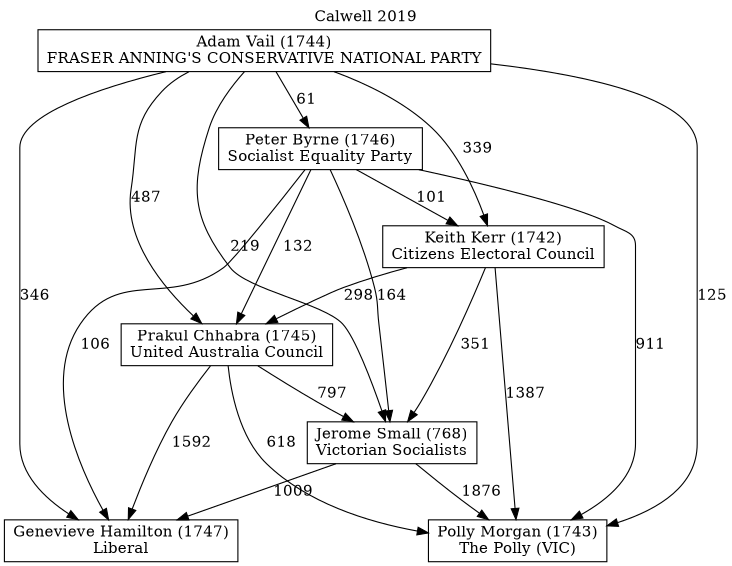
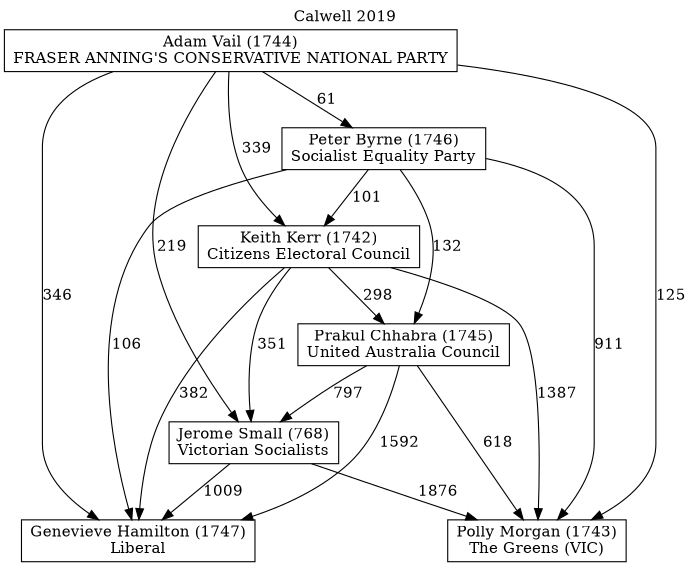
(131, 193) -> none
(374, 286) -> none
none -> (186, 374)
(518, 541) -> (537, 541)
